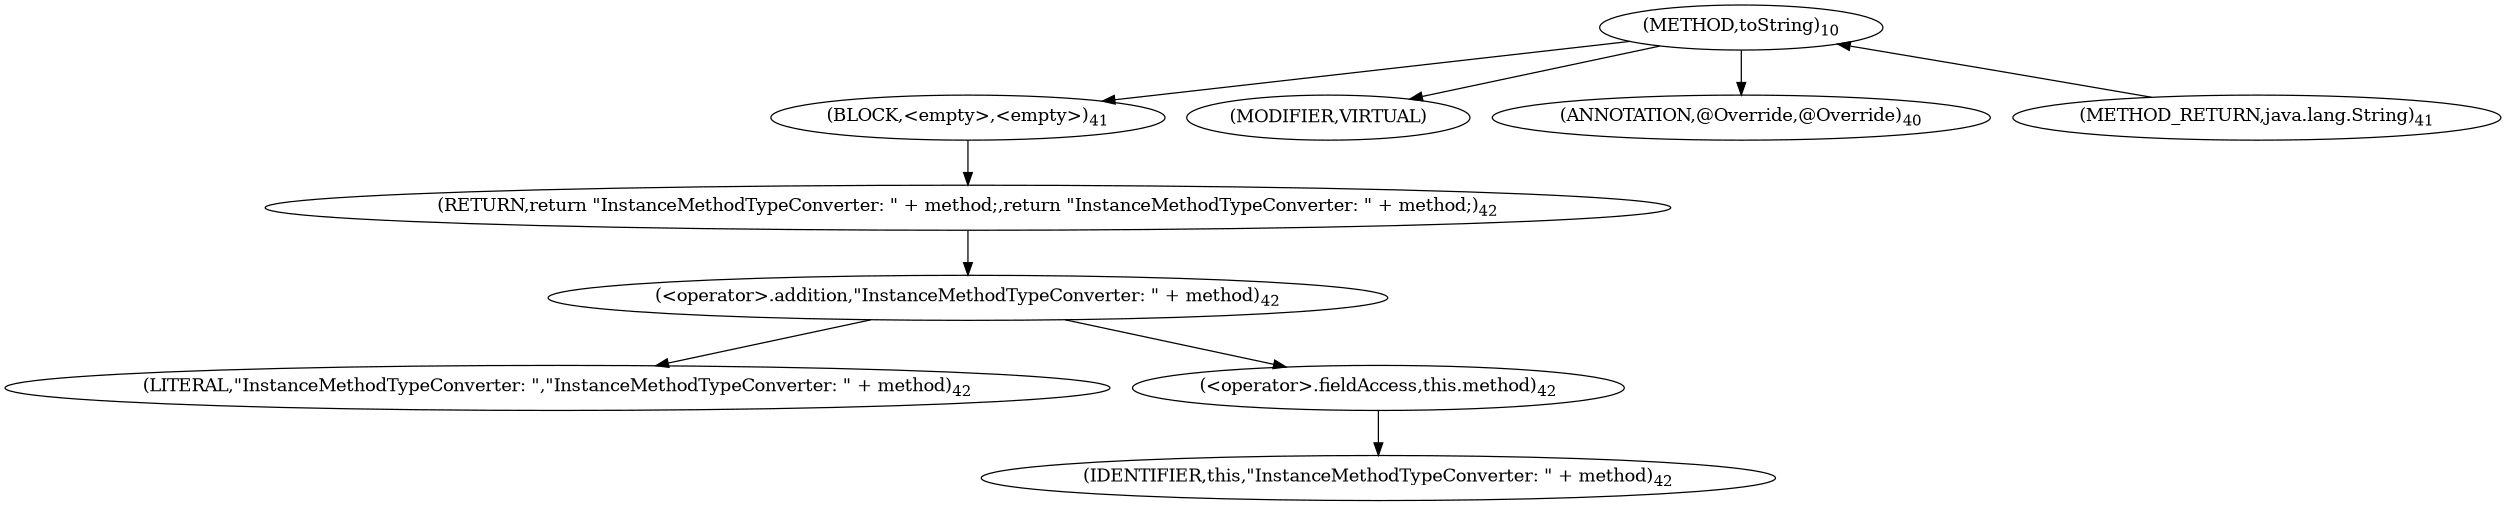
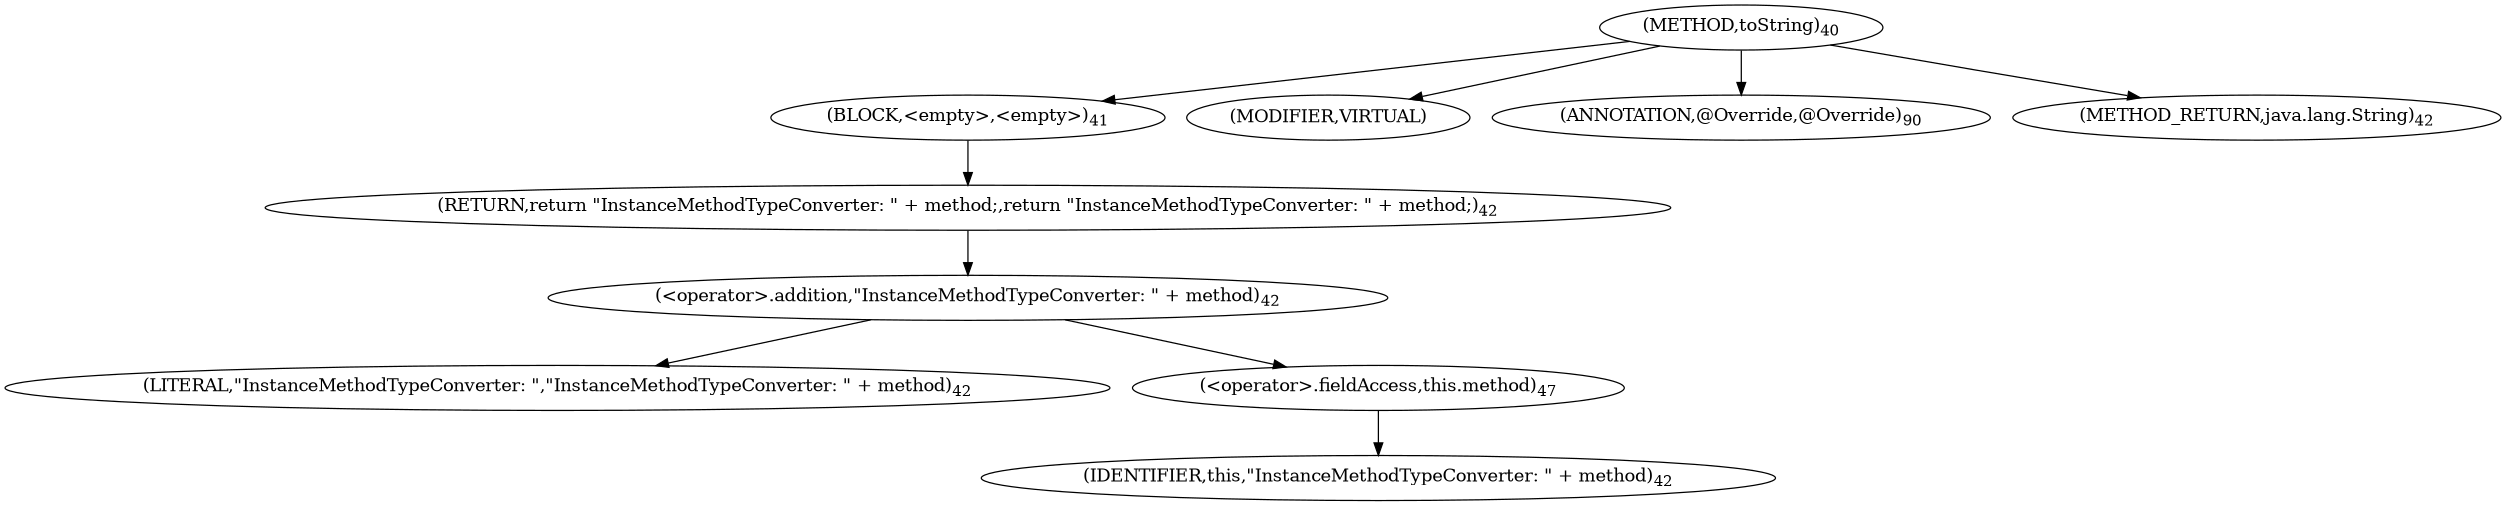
(1830, 26) -> (1830, 26)
(2001, 71) -> (1979, 71)
(1913, 116) -> (1913, 116)
(2425, 116) -> (2425, 116)
(1547, 386) -> (1547, 386)
